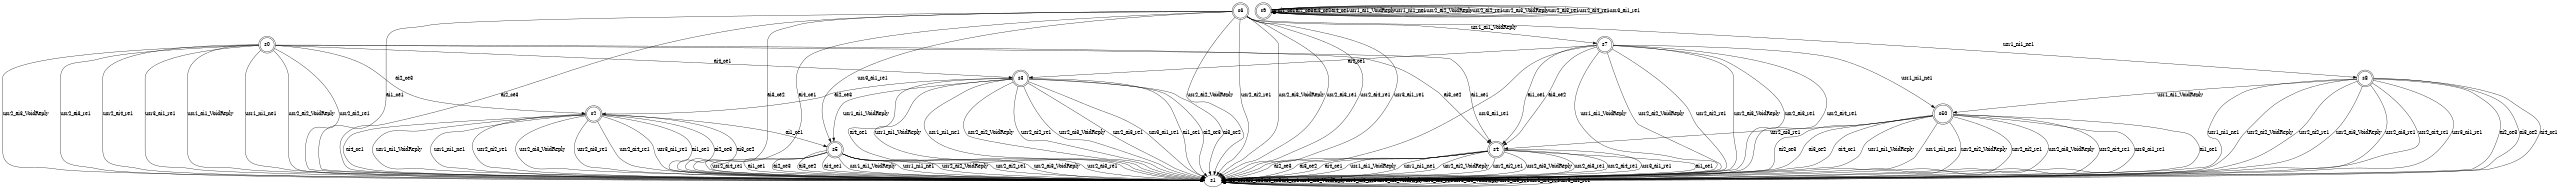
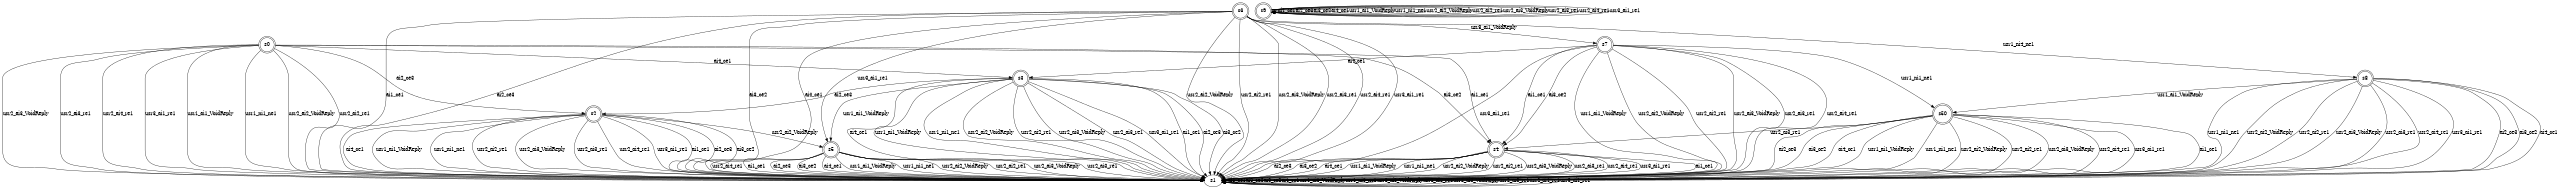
(1494, 28) -> (1494, 28)
(2019, 45) -> (2019, 45)
(794, 133) -> (794, 133)
